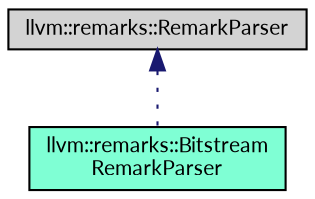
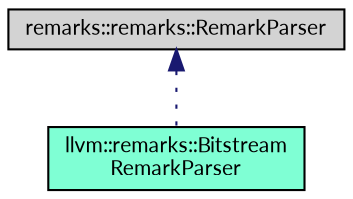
(157, 29) -> (176, 29)
